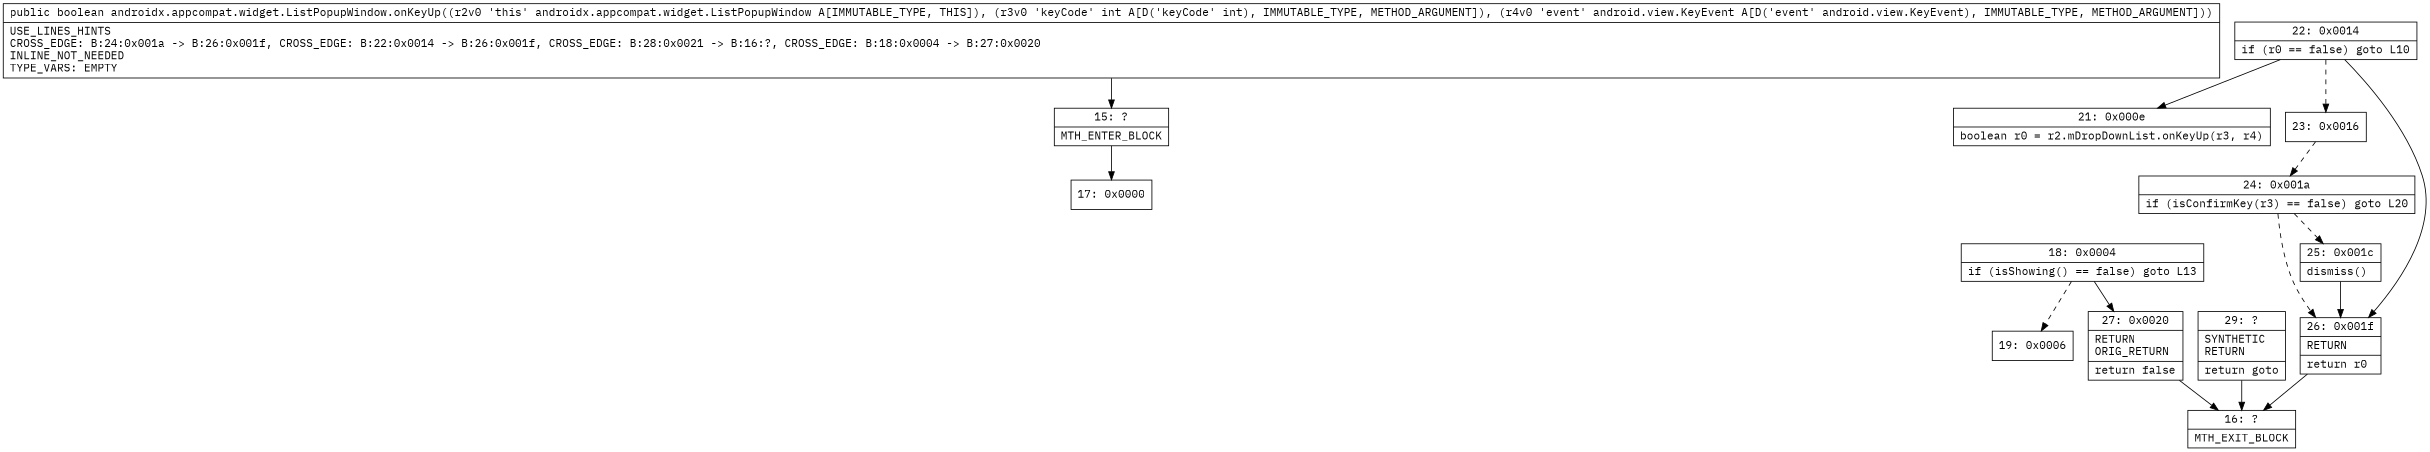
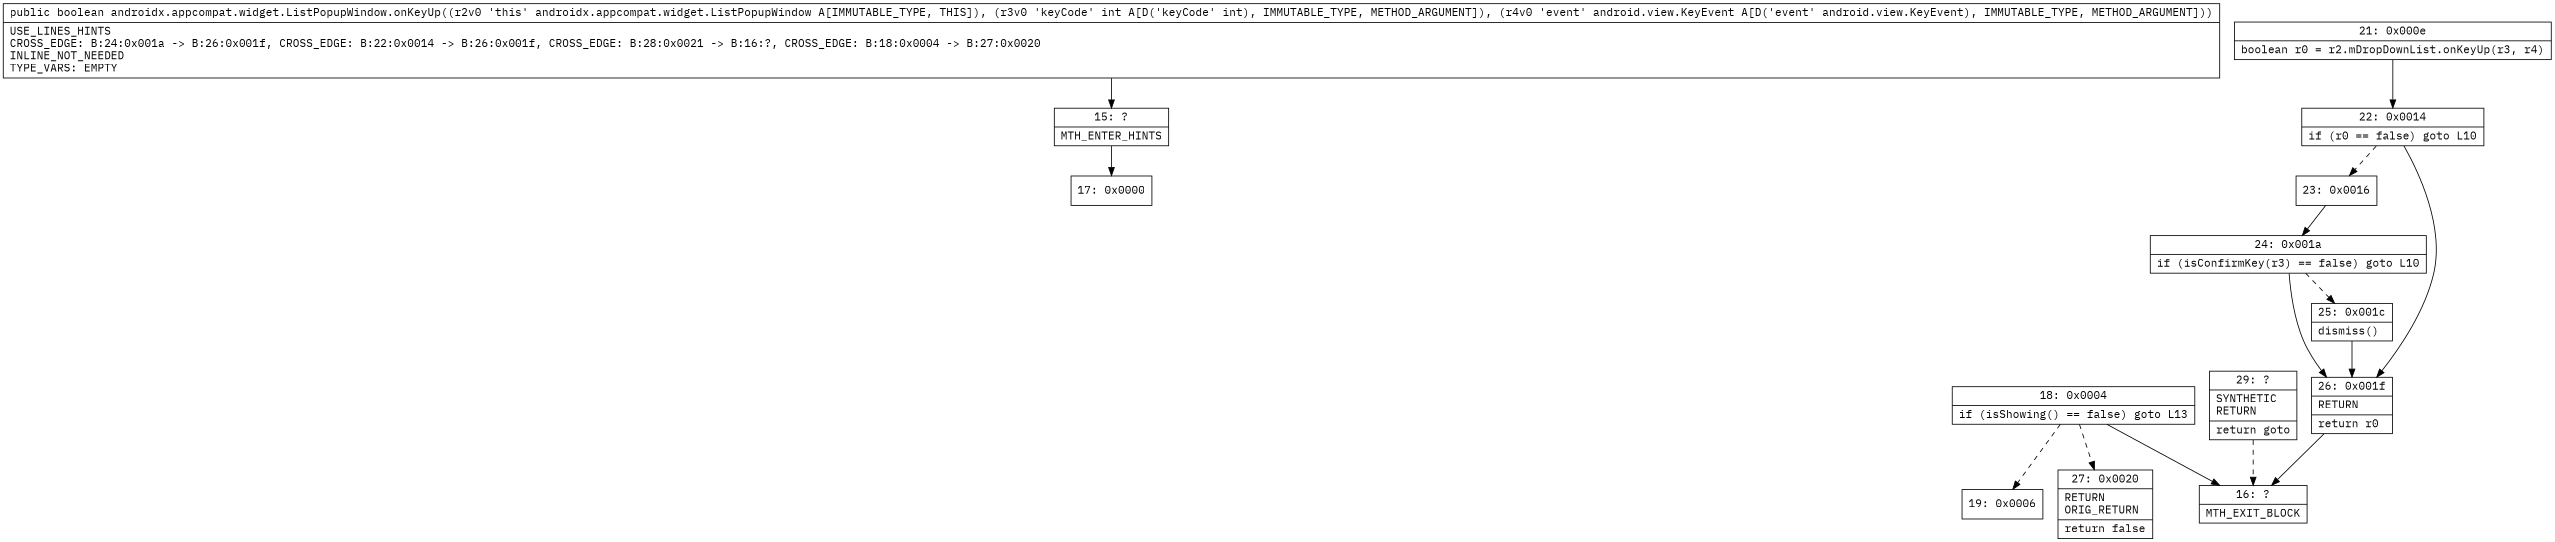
(2223, 82) -> (2393, 80)
(1111, 136) -> (1111, 136)
(2305, 155) -> (2316, 217)
(2277, 204) -> (2288, 263)
(2287, 265) -> (2298, 325)
(2102, 293) -> (2086, 443)
(2242, 391) -> (2253, 459)
(2196, 393) -> (2160, 453)
